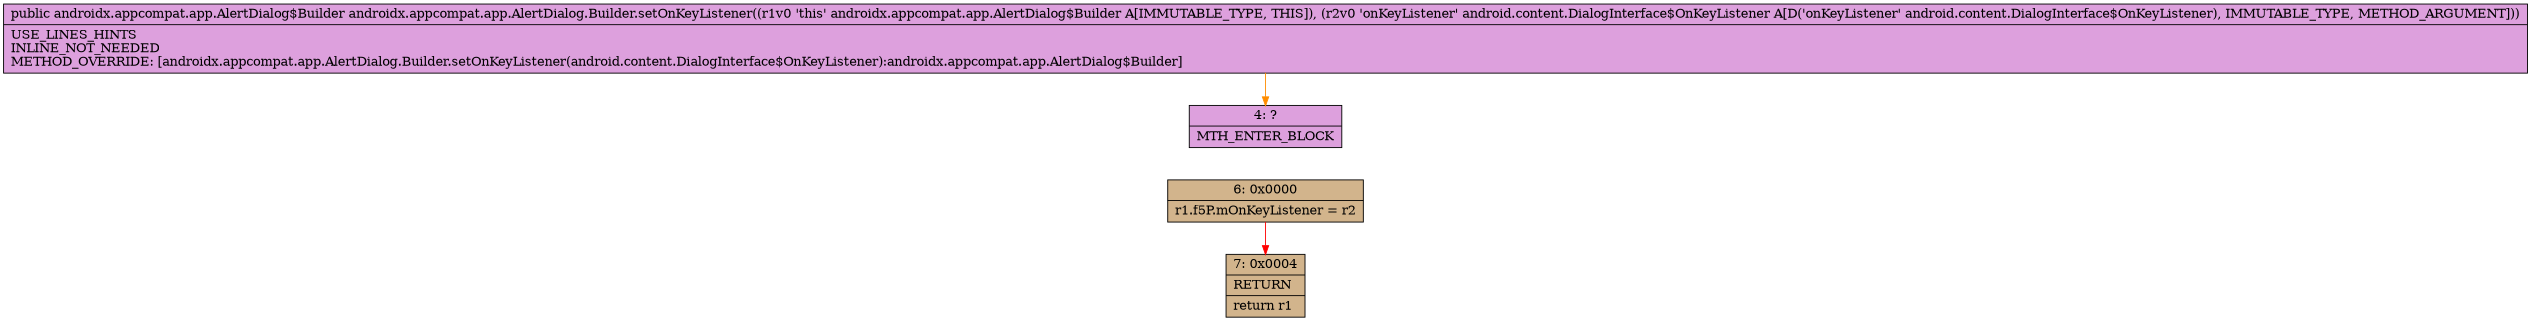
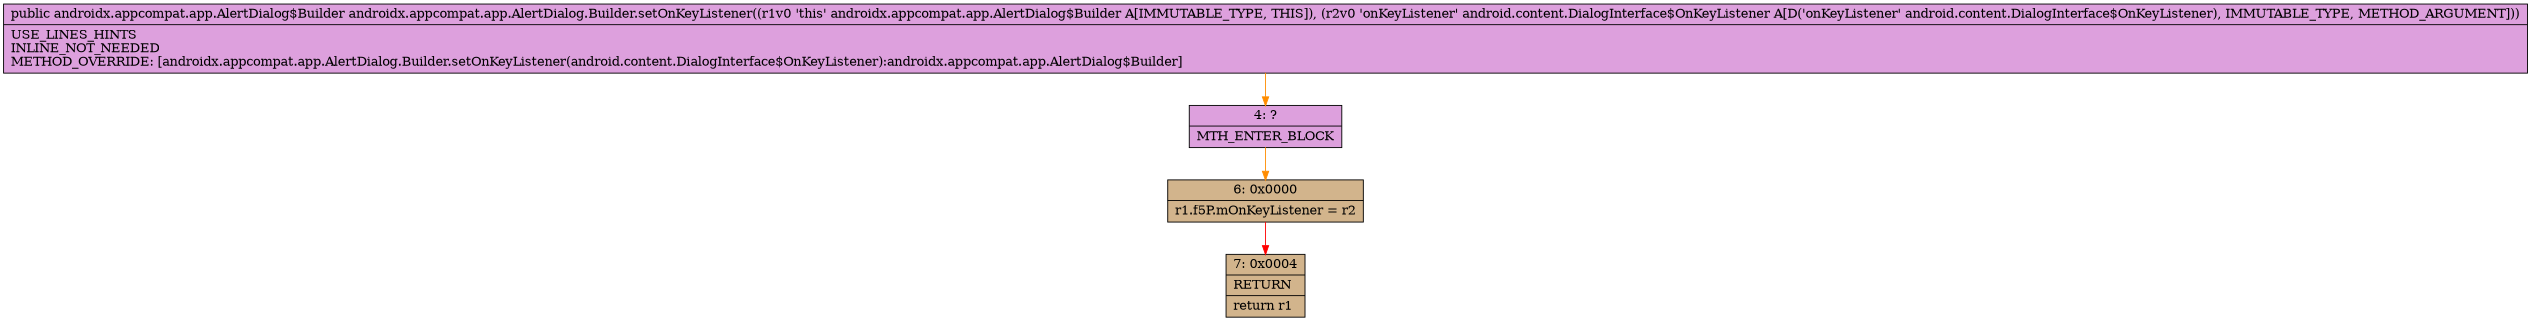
none -> (1266, 159)
